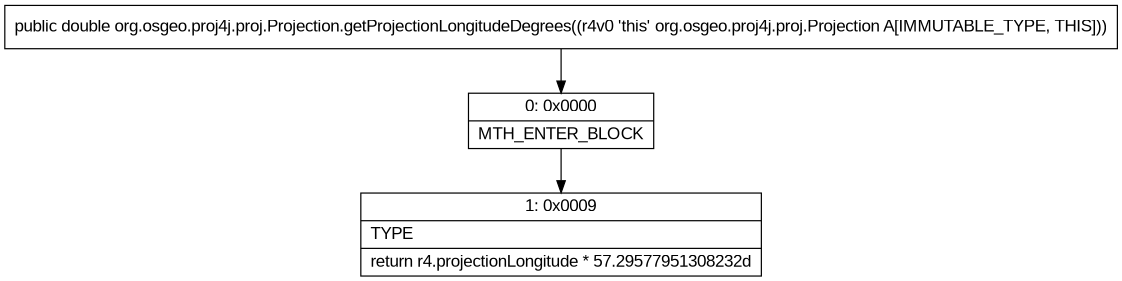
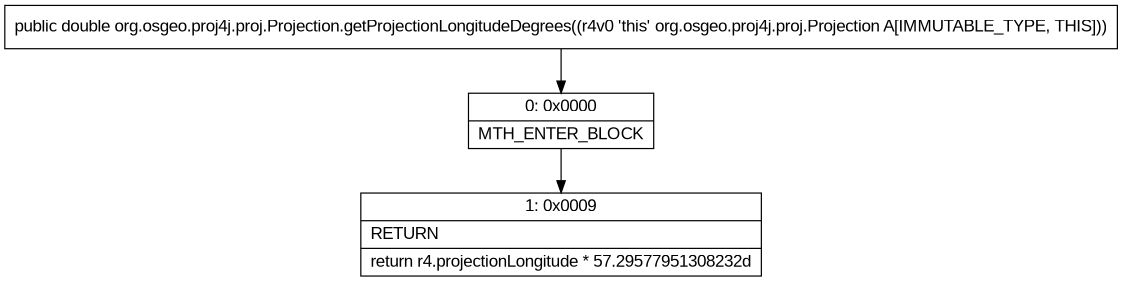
(392, 234) -> (405, 234)
